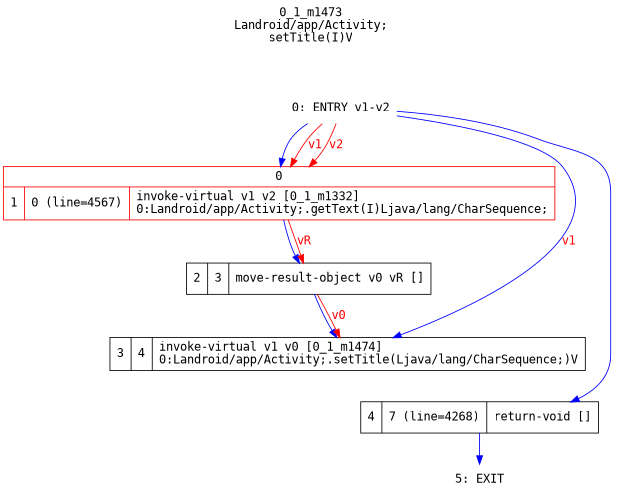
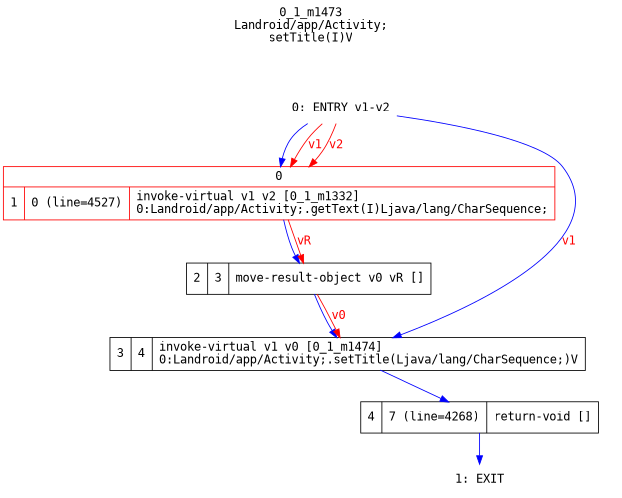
(609, 181) -> (411, 384)
(77, 203) -> (77, 203)
(480, 480) -> (480, 480)
